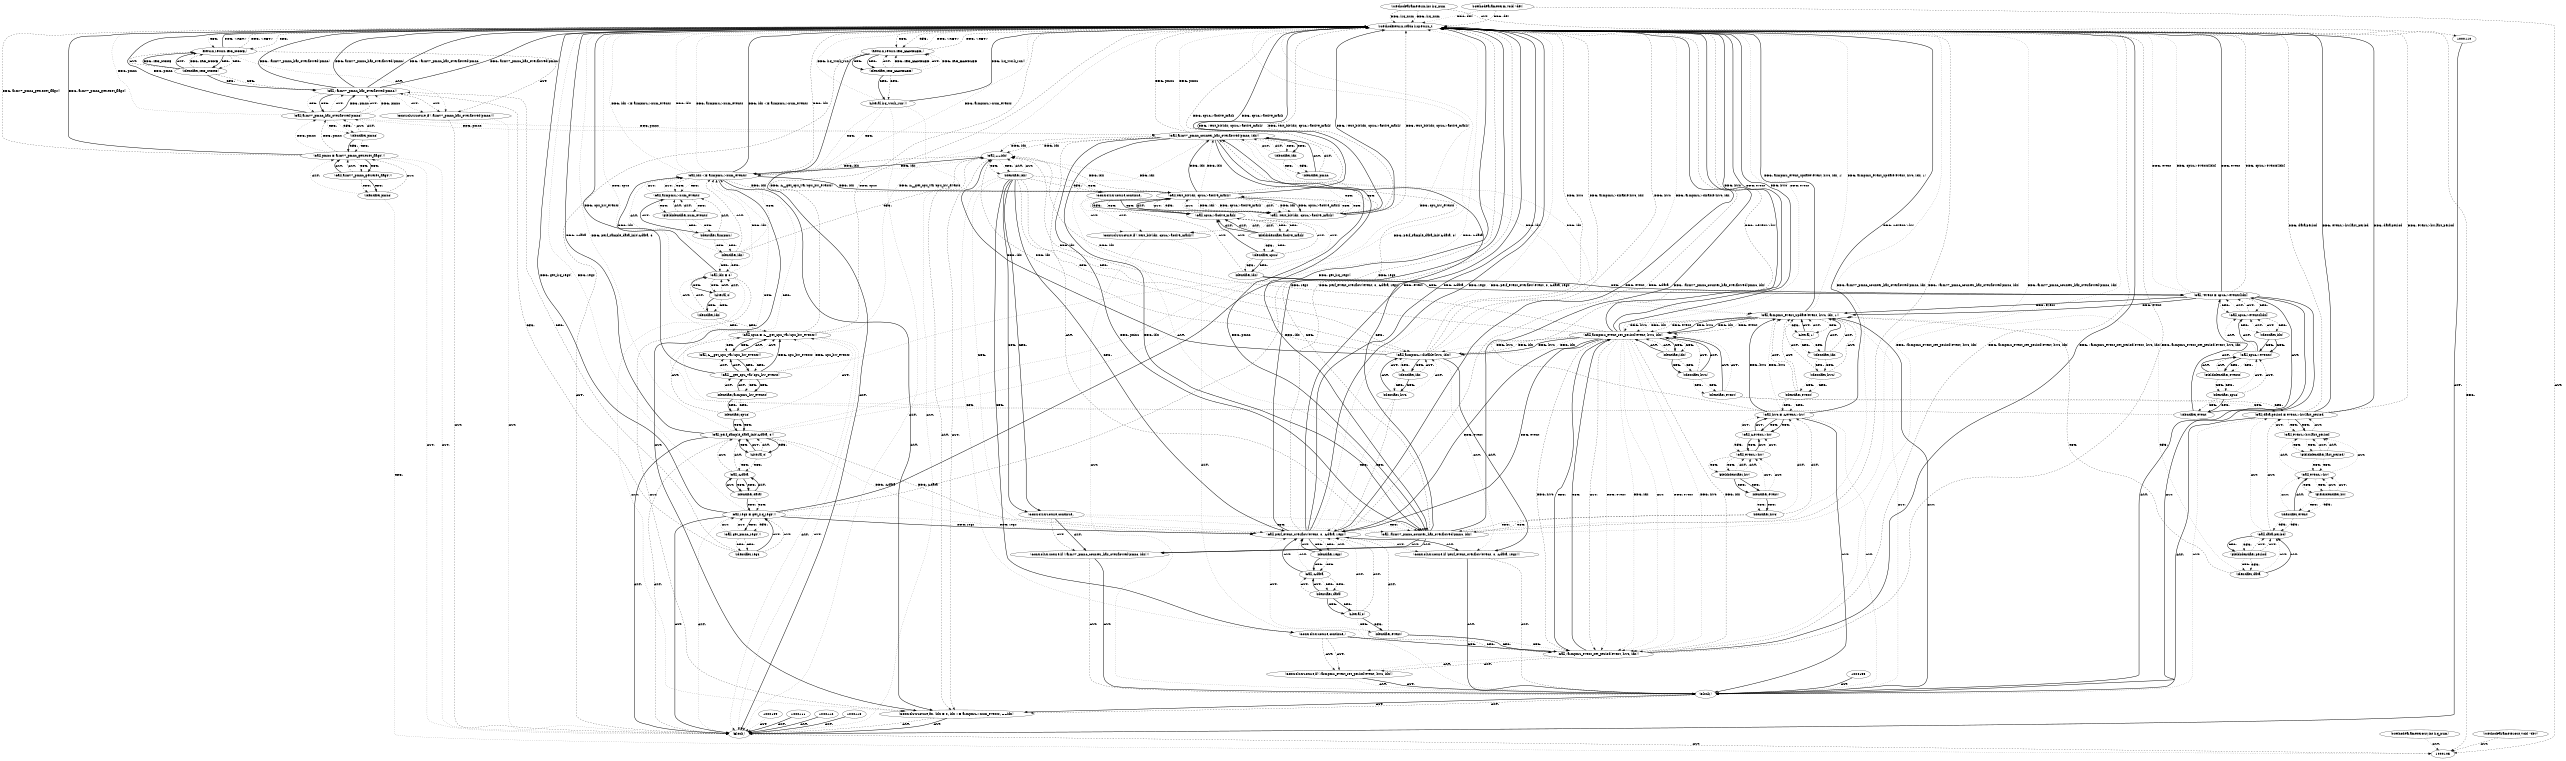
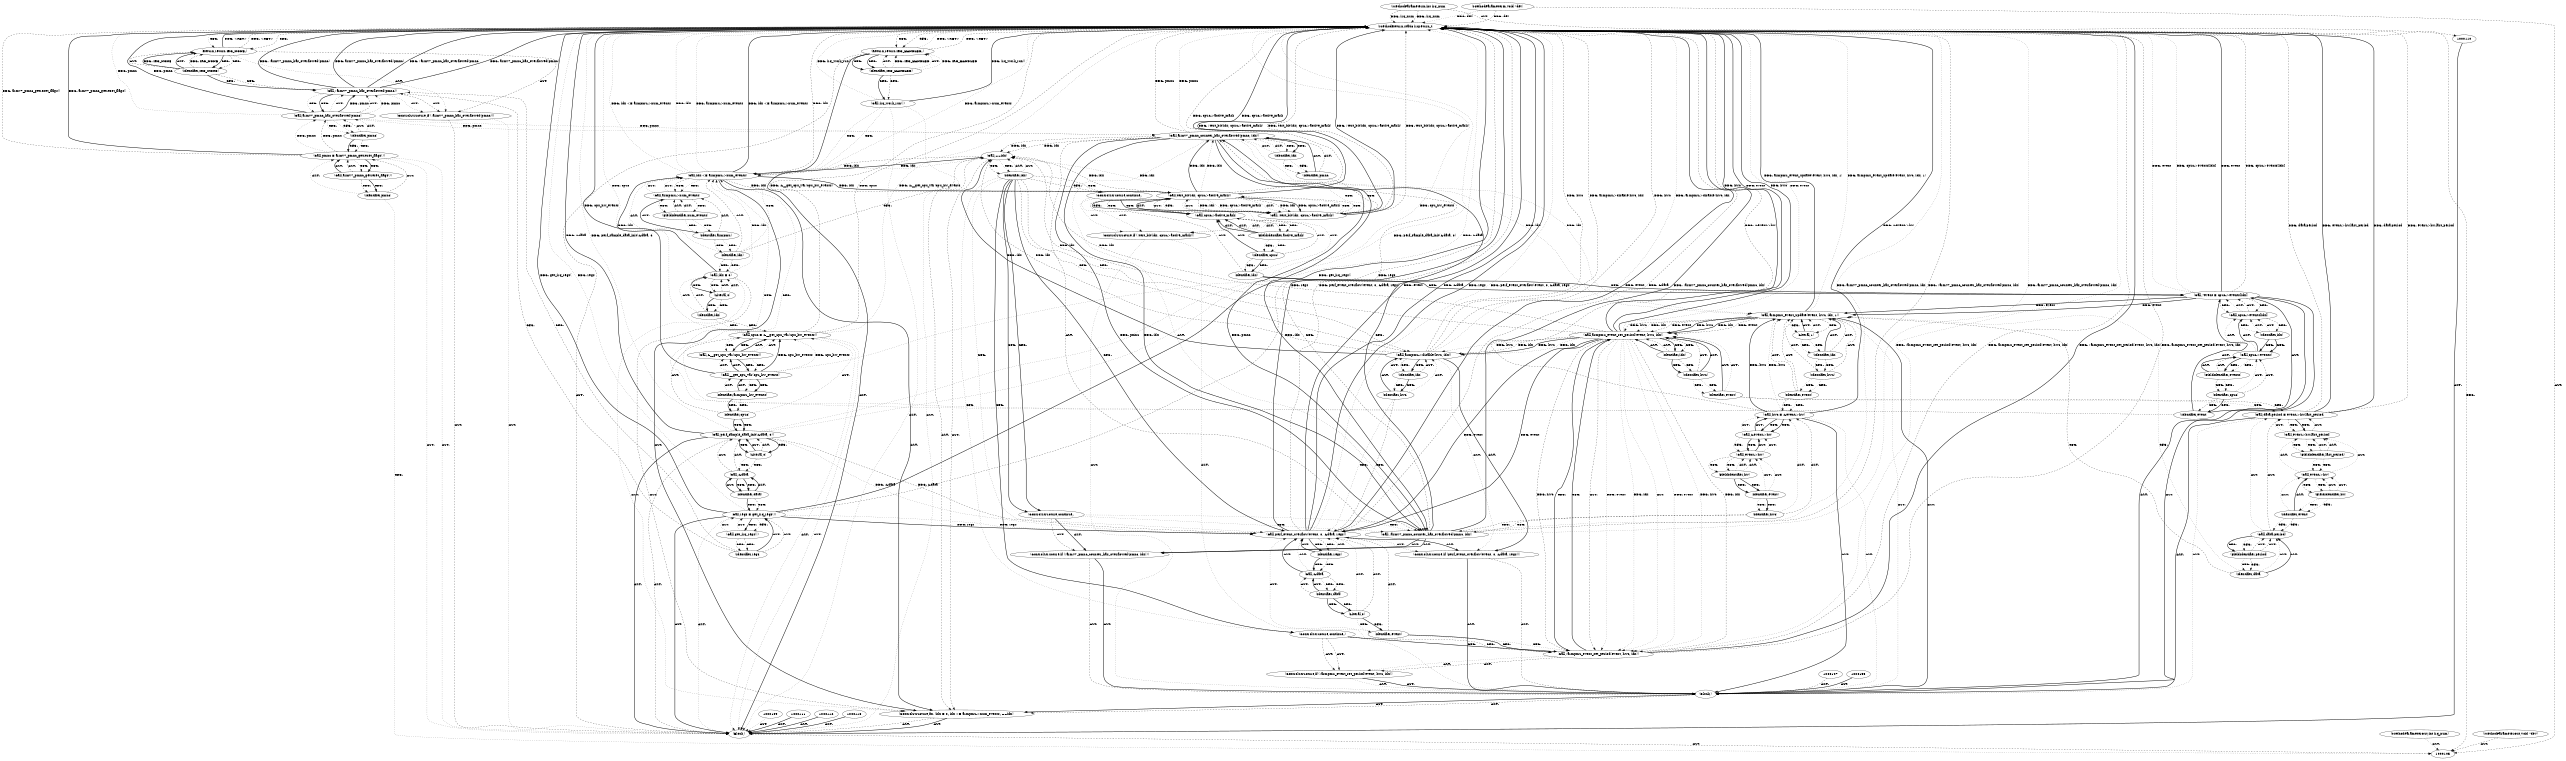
(888, 104) -> (888, 104)
(742, 535) -> (742, 535)
none -> (1831, 674)
